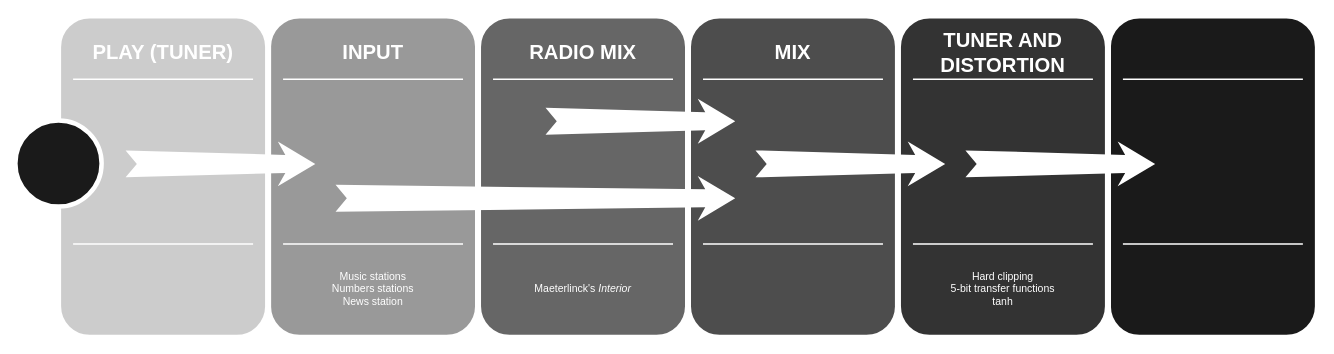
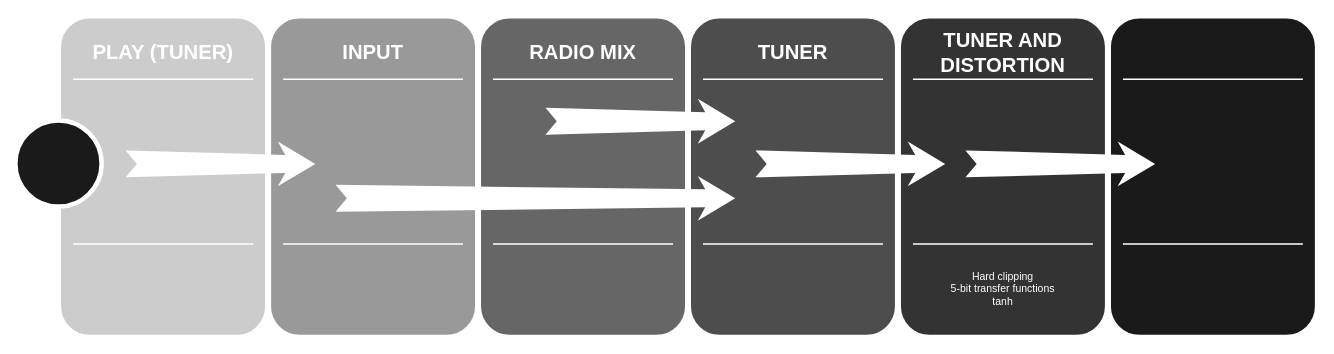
(793, 53) -> (793, 53)
(373, 289) -> none
(583, 289) -> none
